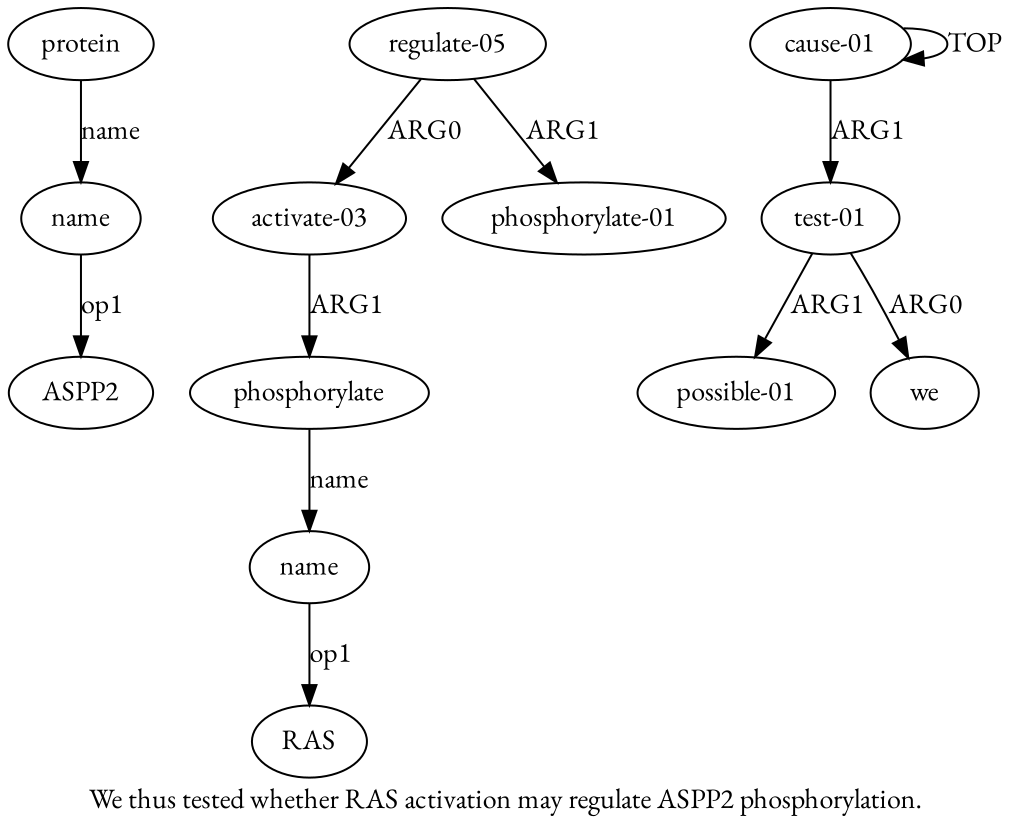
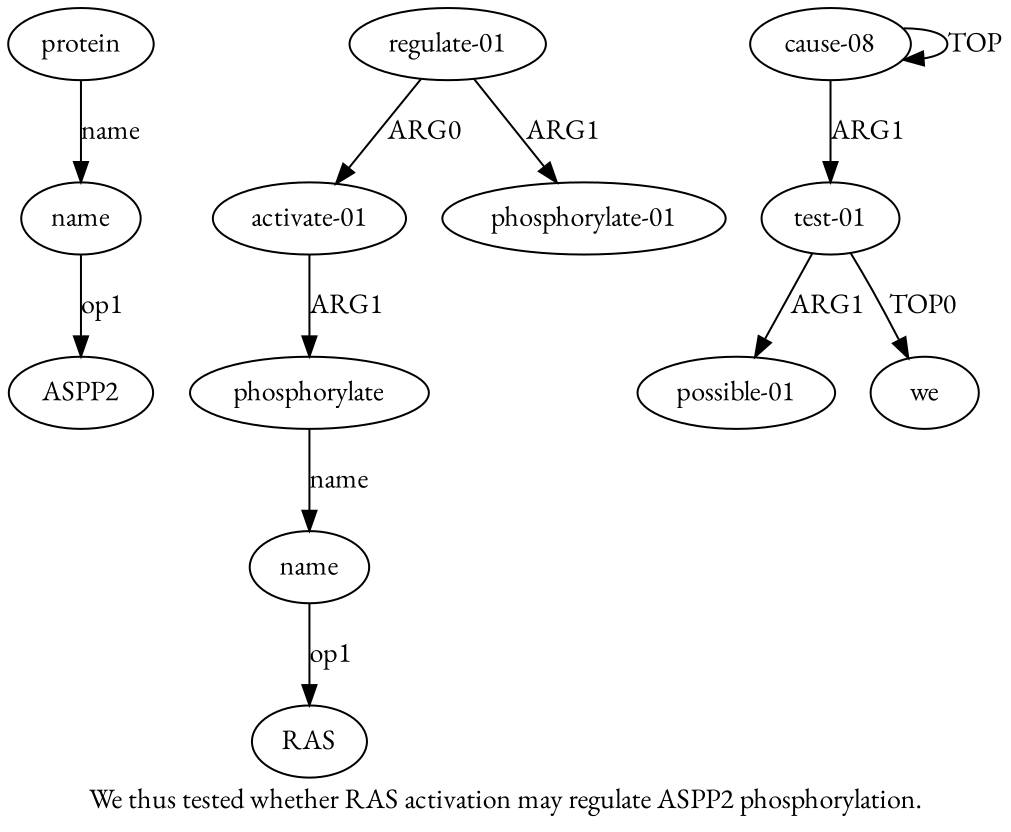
(448, 44) -> (448, 44)
(831, 44) -> (831, 44)
(309, 218) -> (309, 218)
(926, 306) -> (923, 306)
